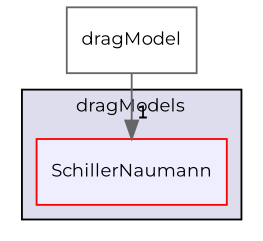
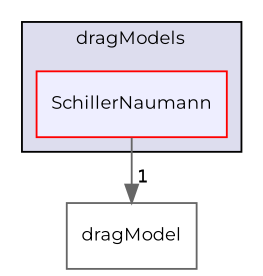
(132, 101) -> (132, 163)
